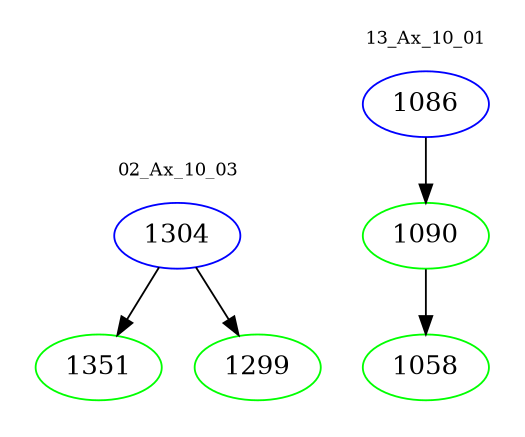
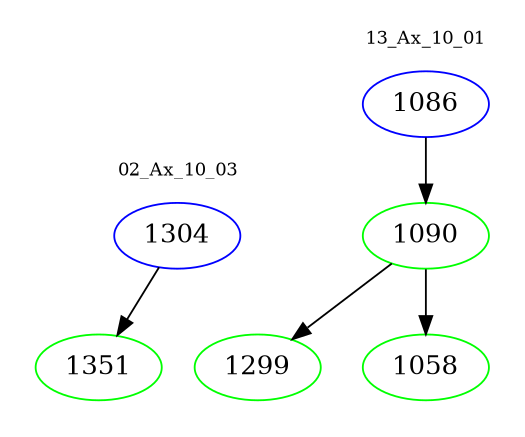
(212, 293) -> (360, 288)
